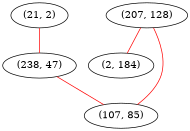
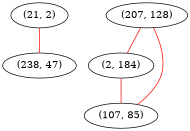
(80, 91) -> (121, 91)
